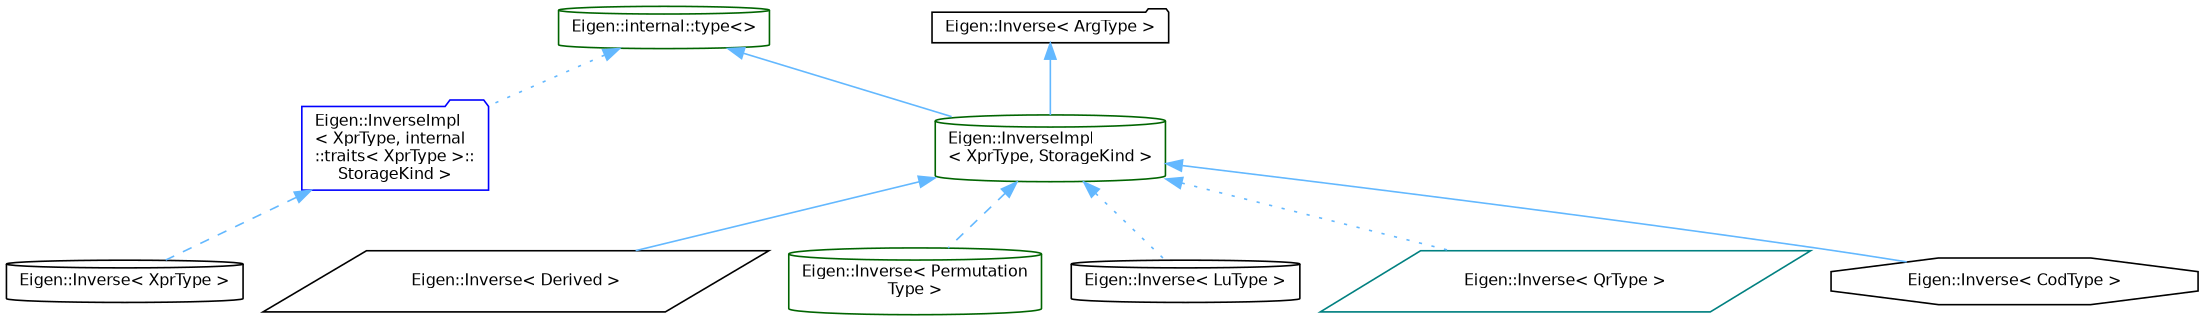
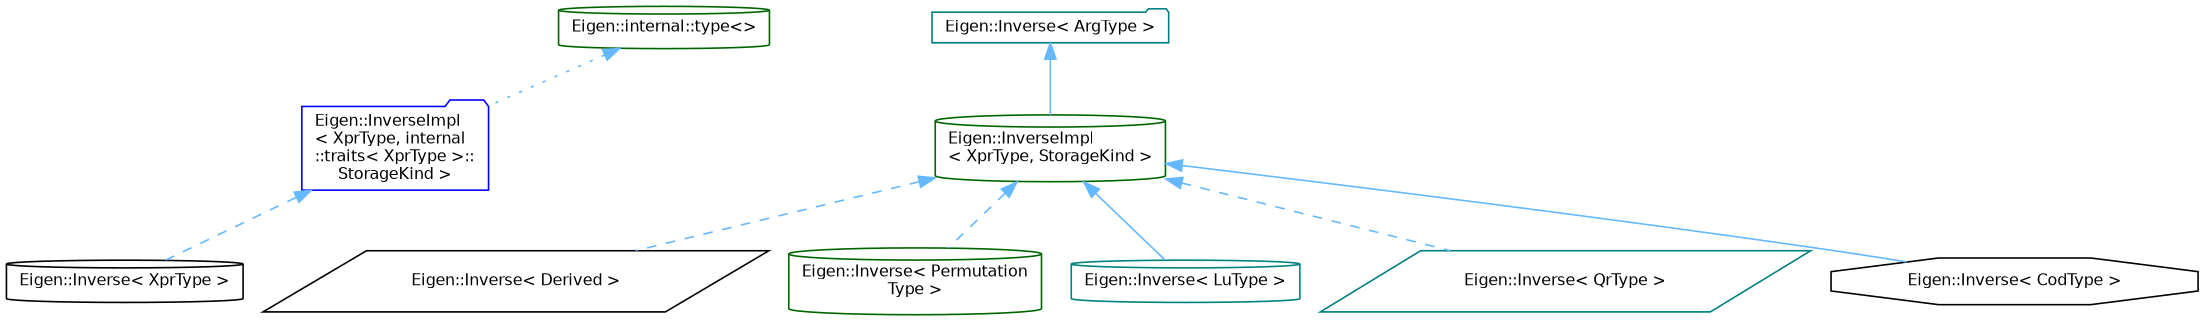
(1050, 27) -> (1050, 27)
(848, 85) -> none
(777, 216) -> (777, 216)
(1316, 217) -> (1316, 217)
(1130, 226) -> (1130, 226)
(1186, 281) -> (1186, 281)
